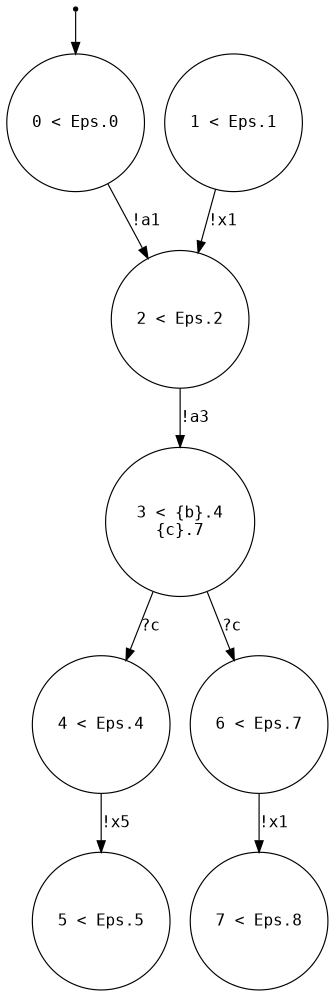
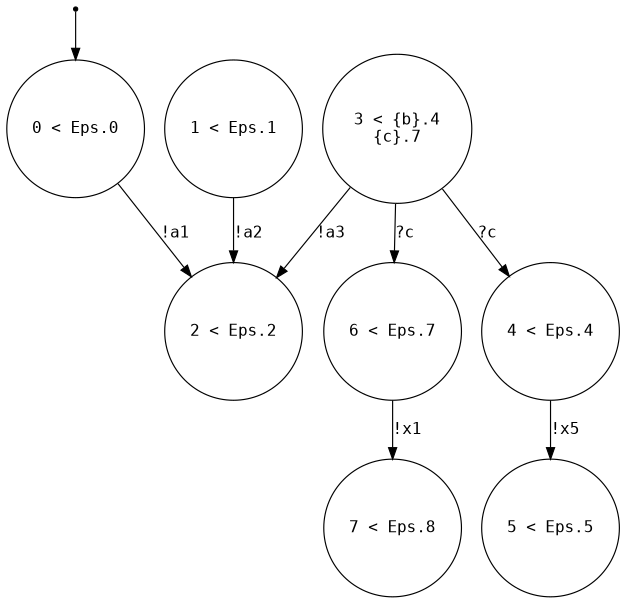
(223, 221) -> (248, 233)
(180, 412) -> (317, 228)
